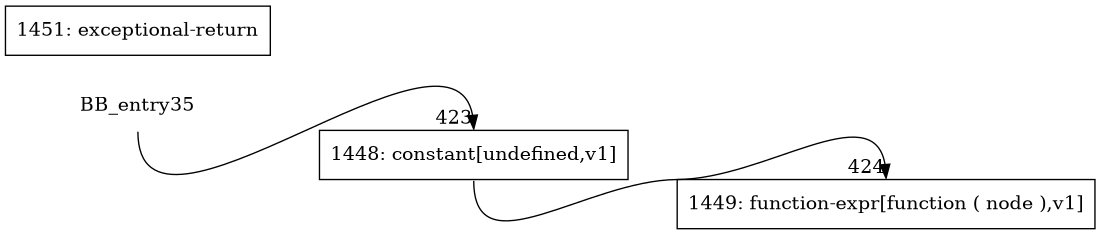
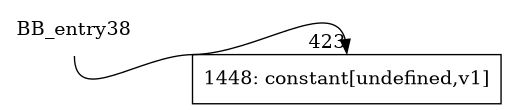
(138, 31) -> none
(138, 106) -> (74, 30)
(886, 204) -> none
